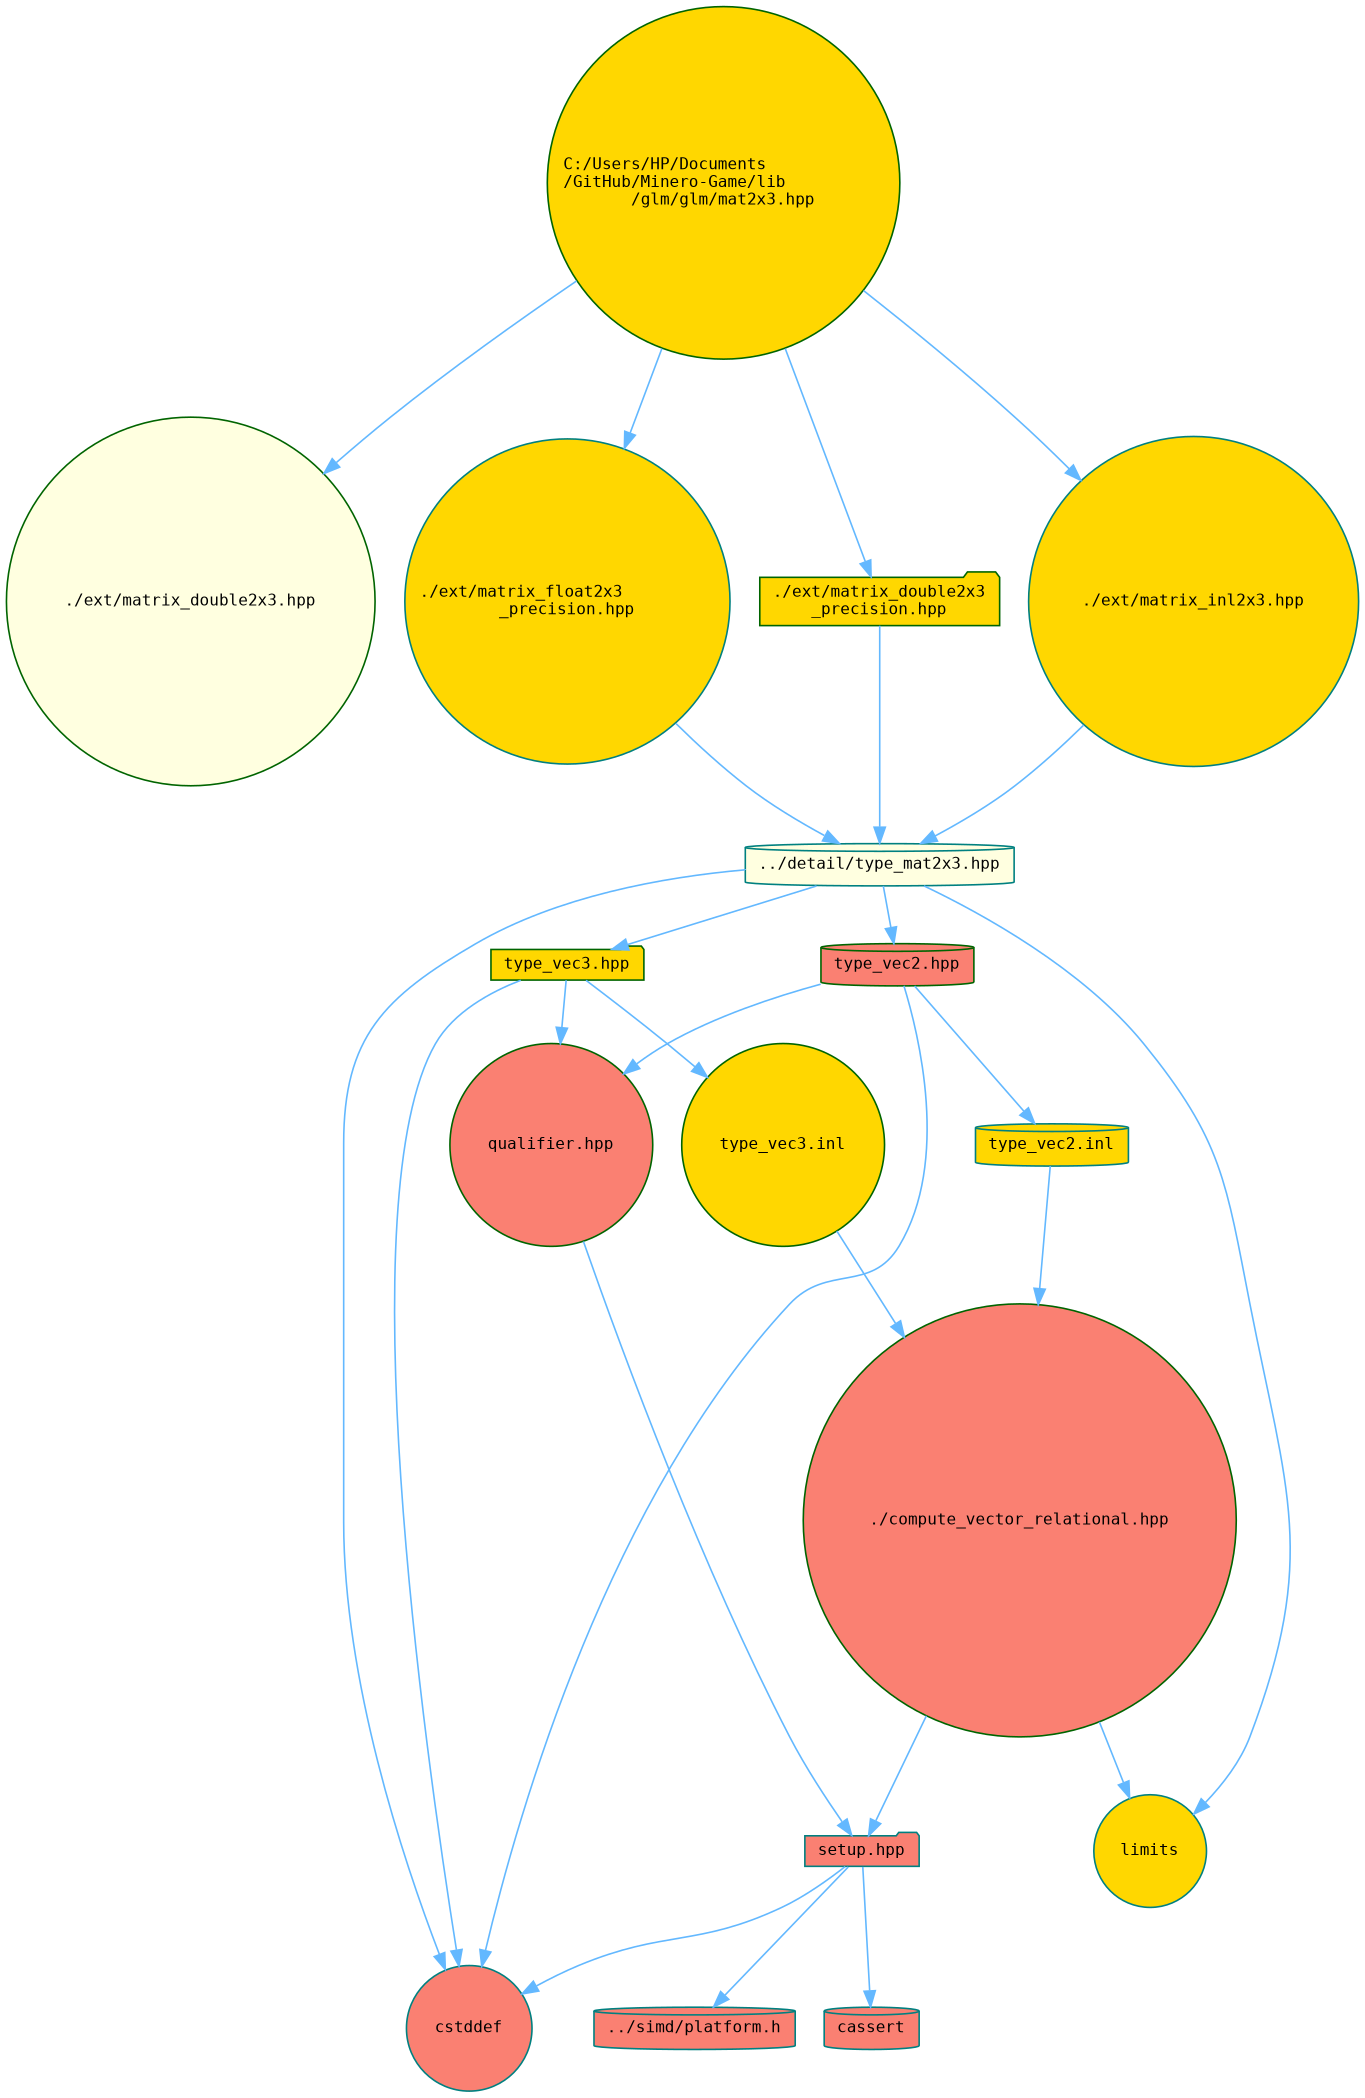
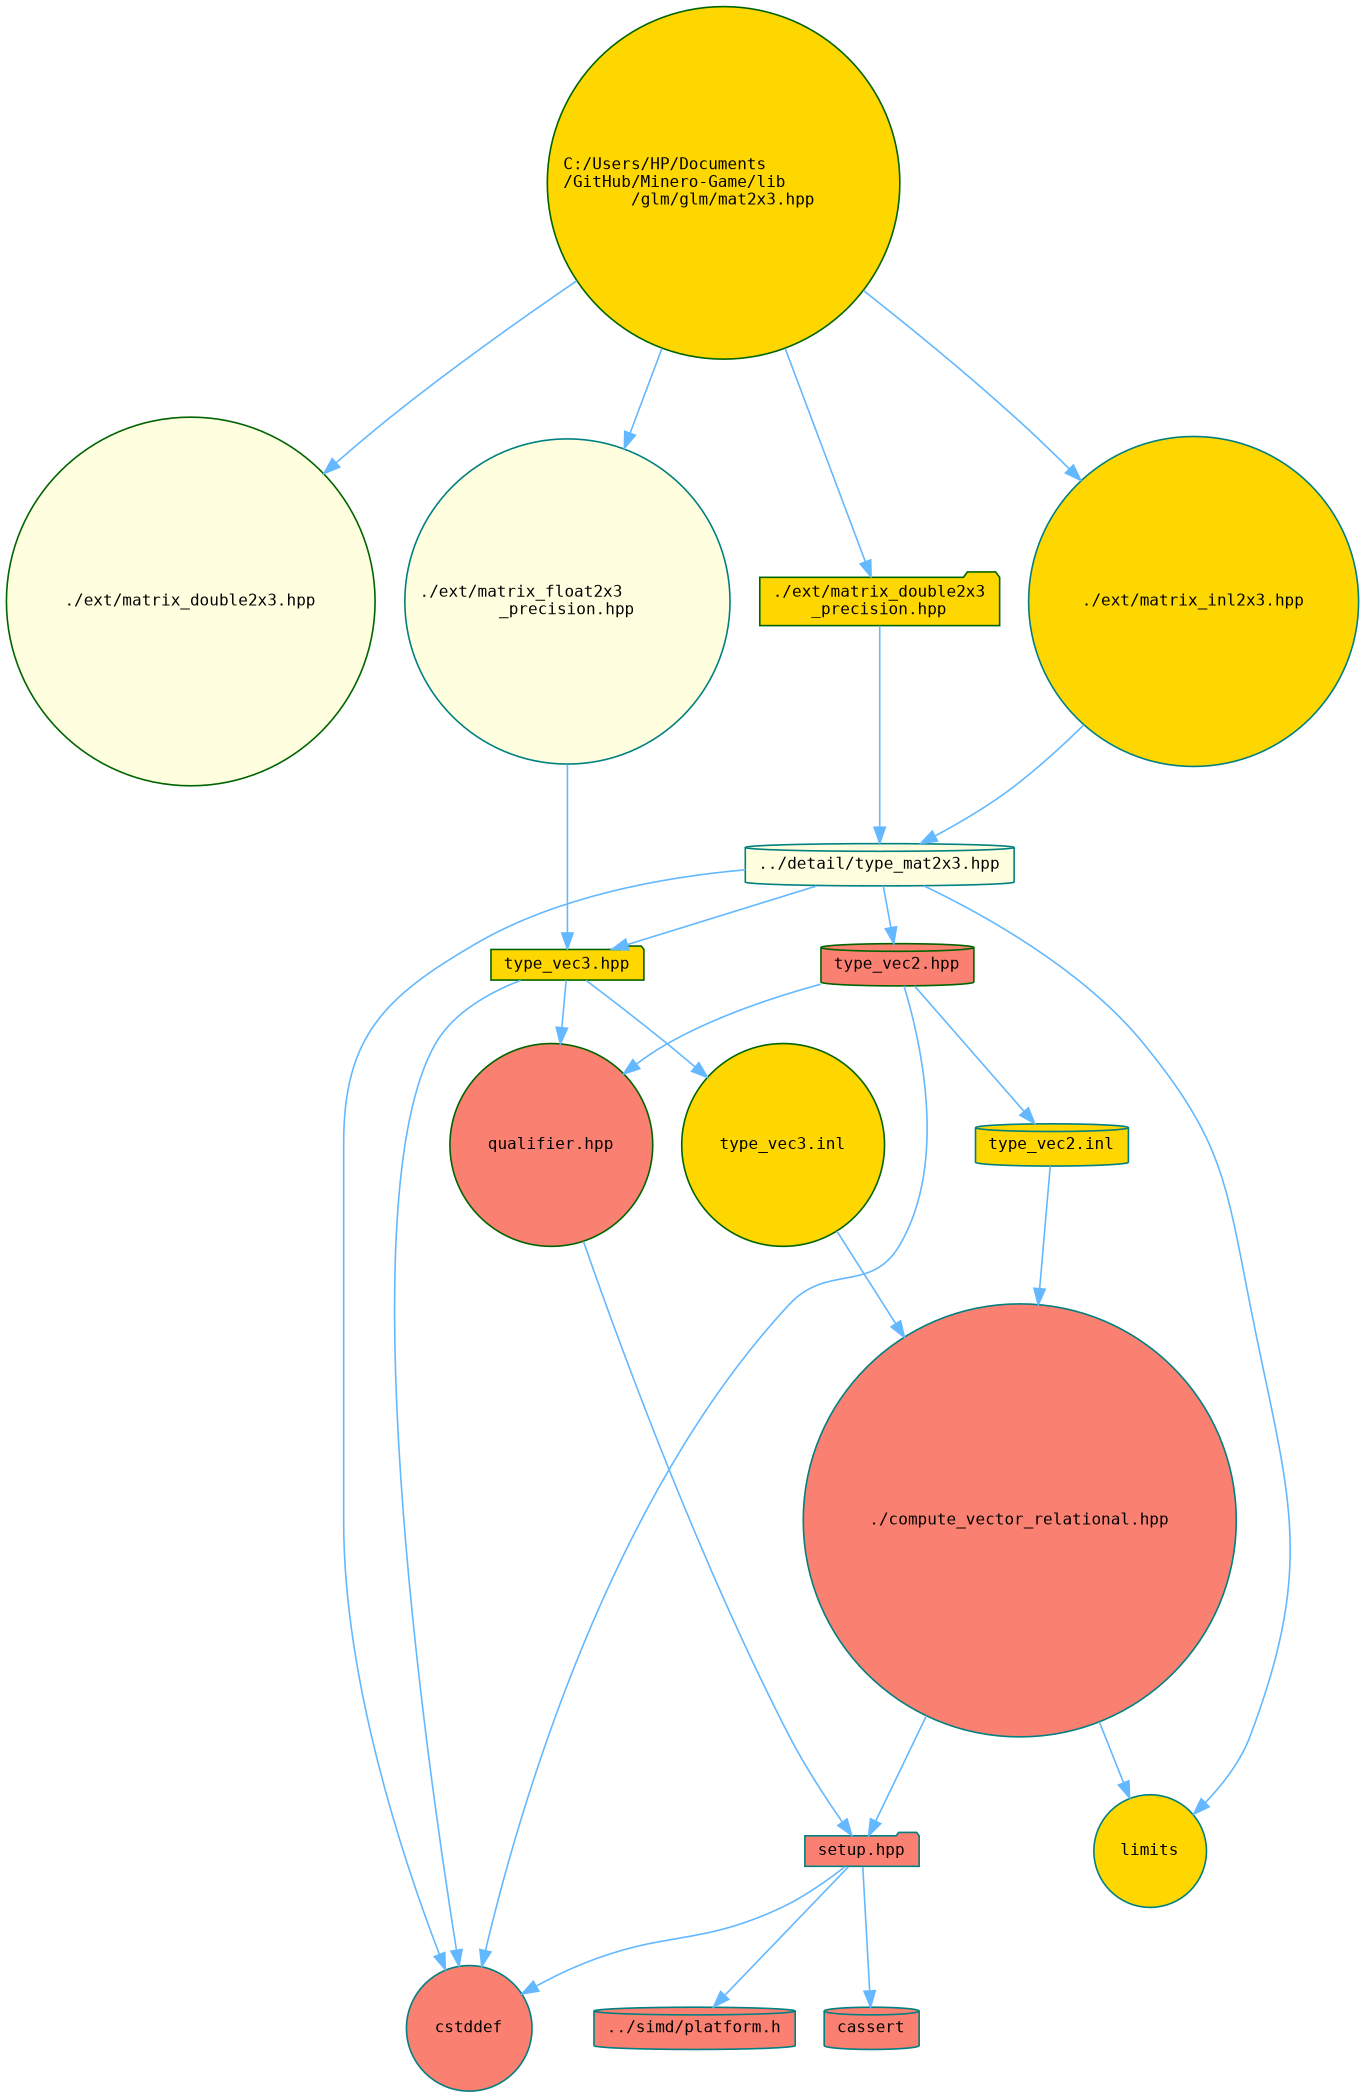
(567, 601) -> (567, 601)
(746, 785) -> (567, 849)
(1020, 1520) -> (1020, 1520)
